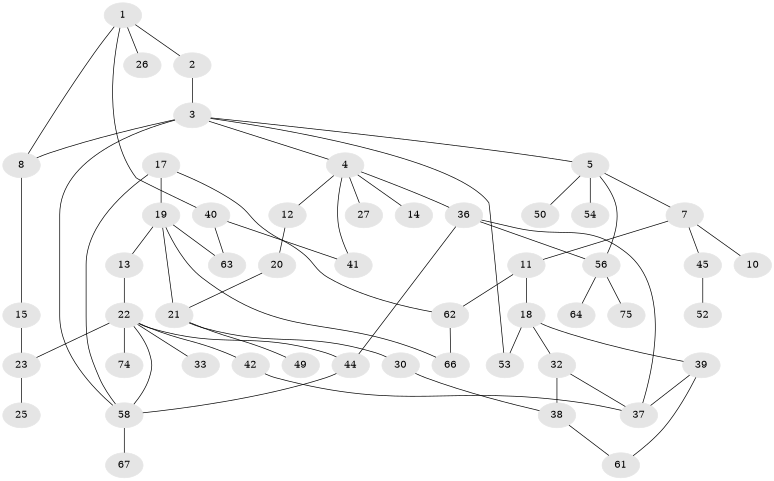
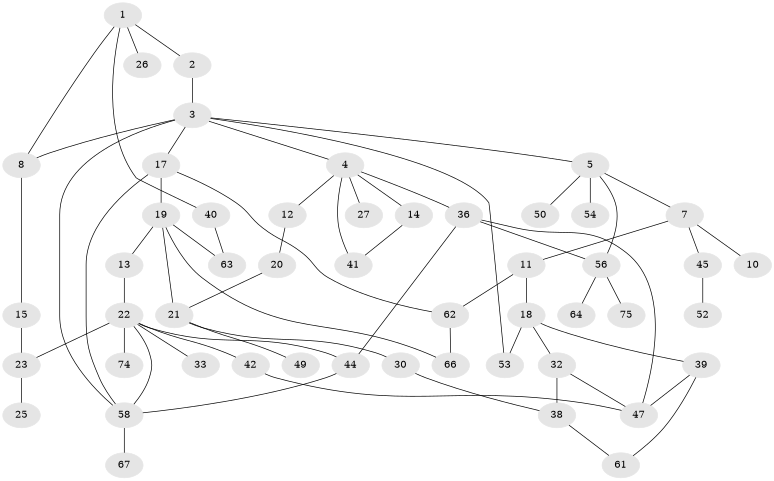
none -> (177, 140)
(263, 234) -> (384, 240)
(639, 415) -> (639, 415)
